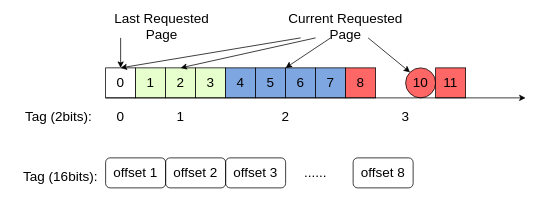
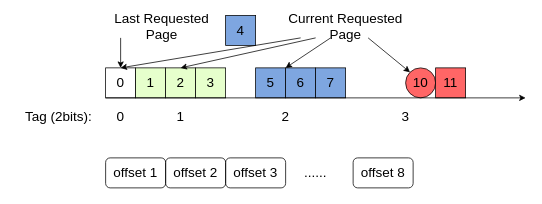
(240, 83) -> (240, 30)
(360, 83) -> none
(60, 177) -> none
